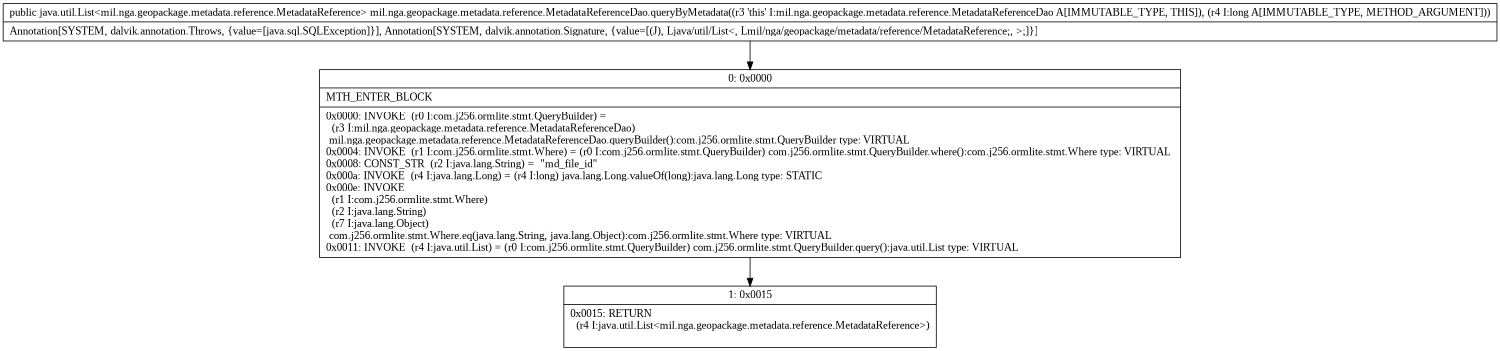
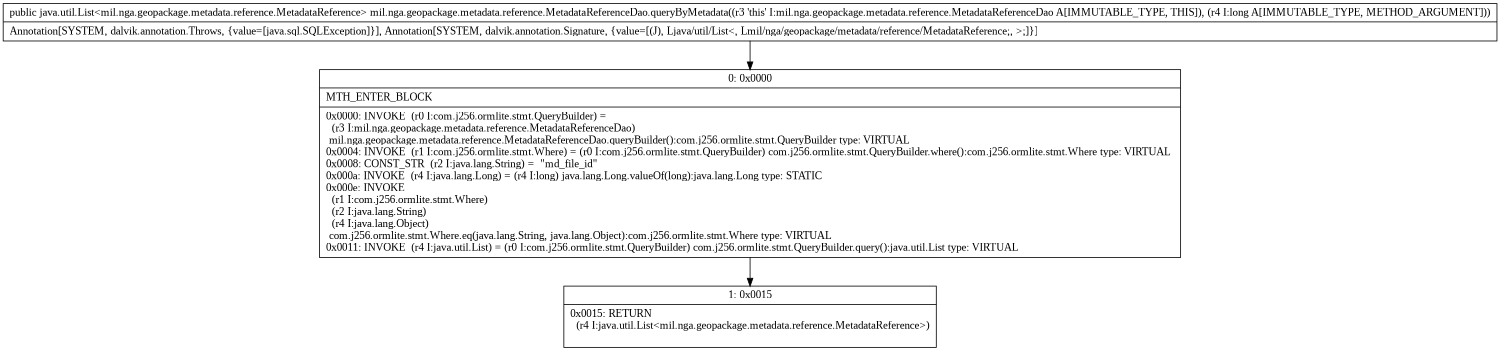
(378, 224) -> (378, 224)
